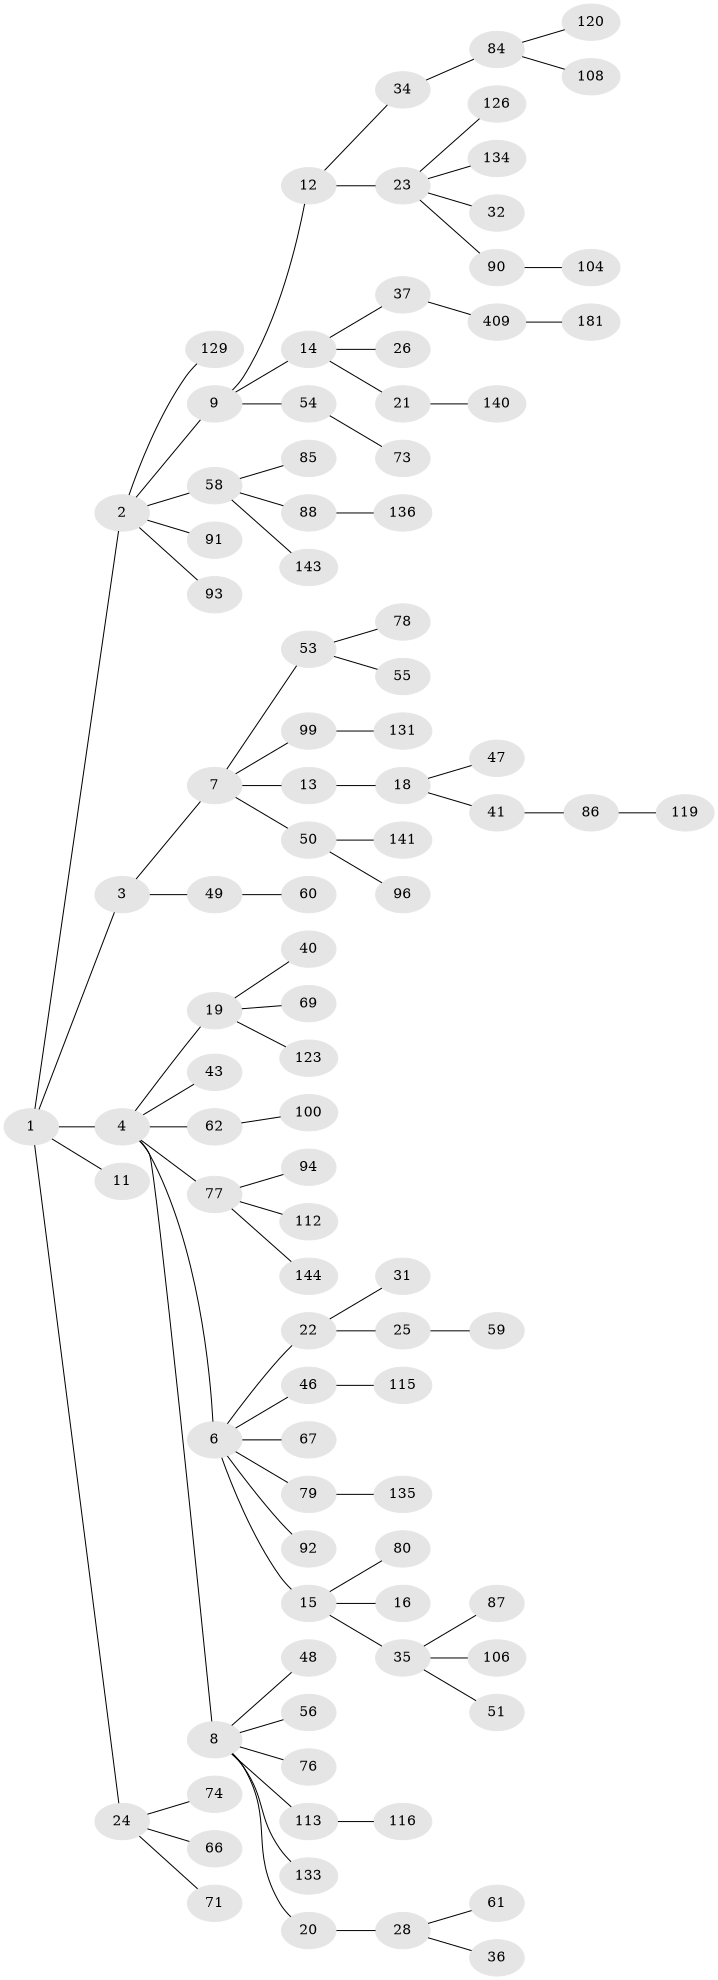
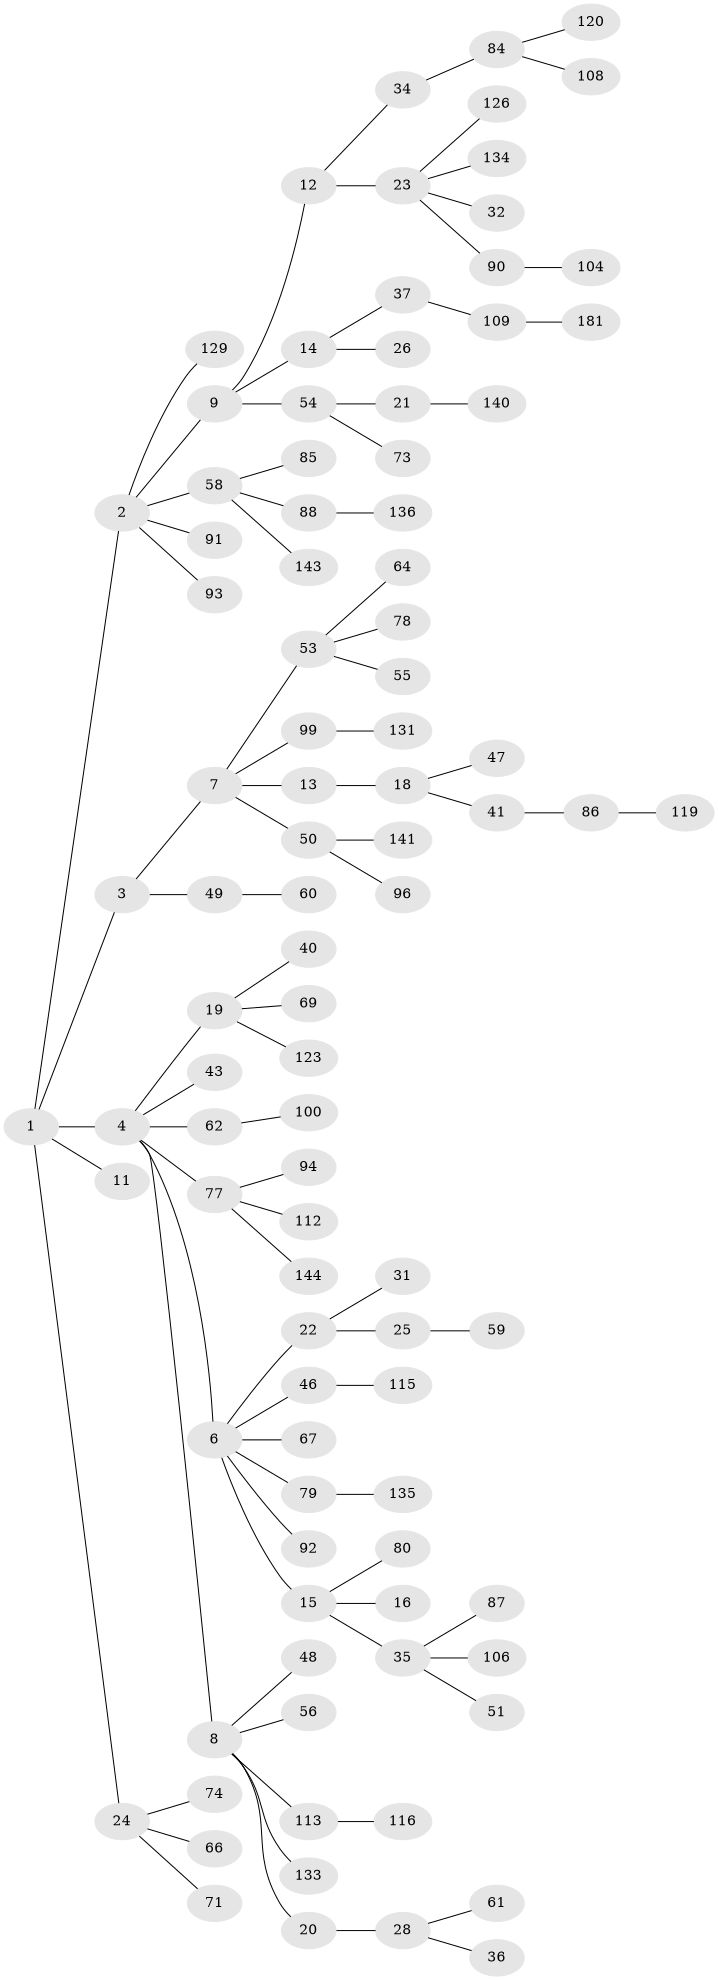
(497, 322) -> (497, 322)
(356, 377) -> (356, 404)
none -> (403, 567)
(309, 1767) -> none
